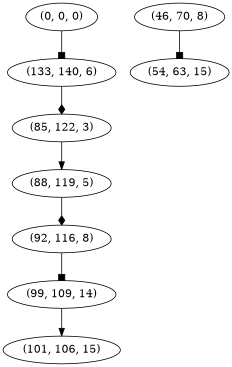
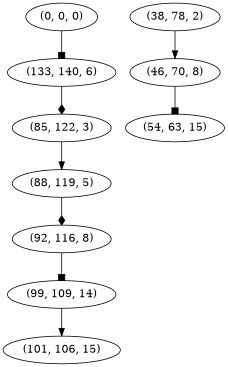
none -> (175, 17)
